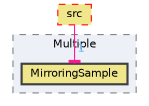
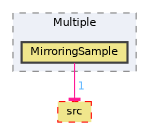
(75, 42) -> (75, 80)
